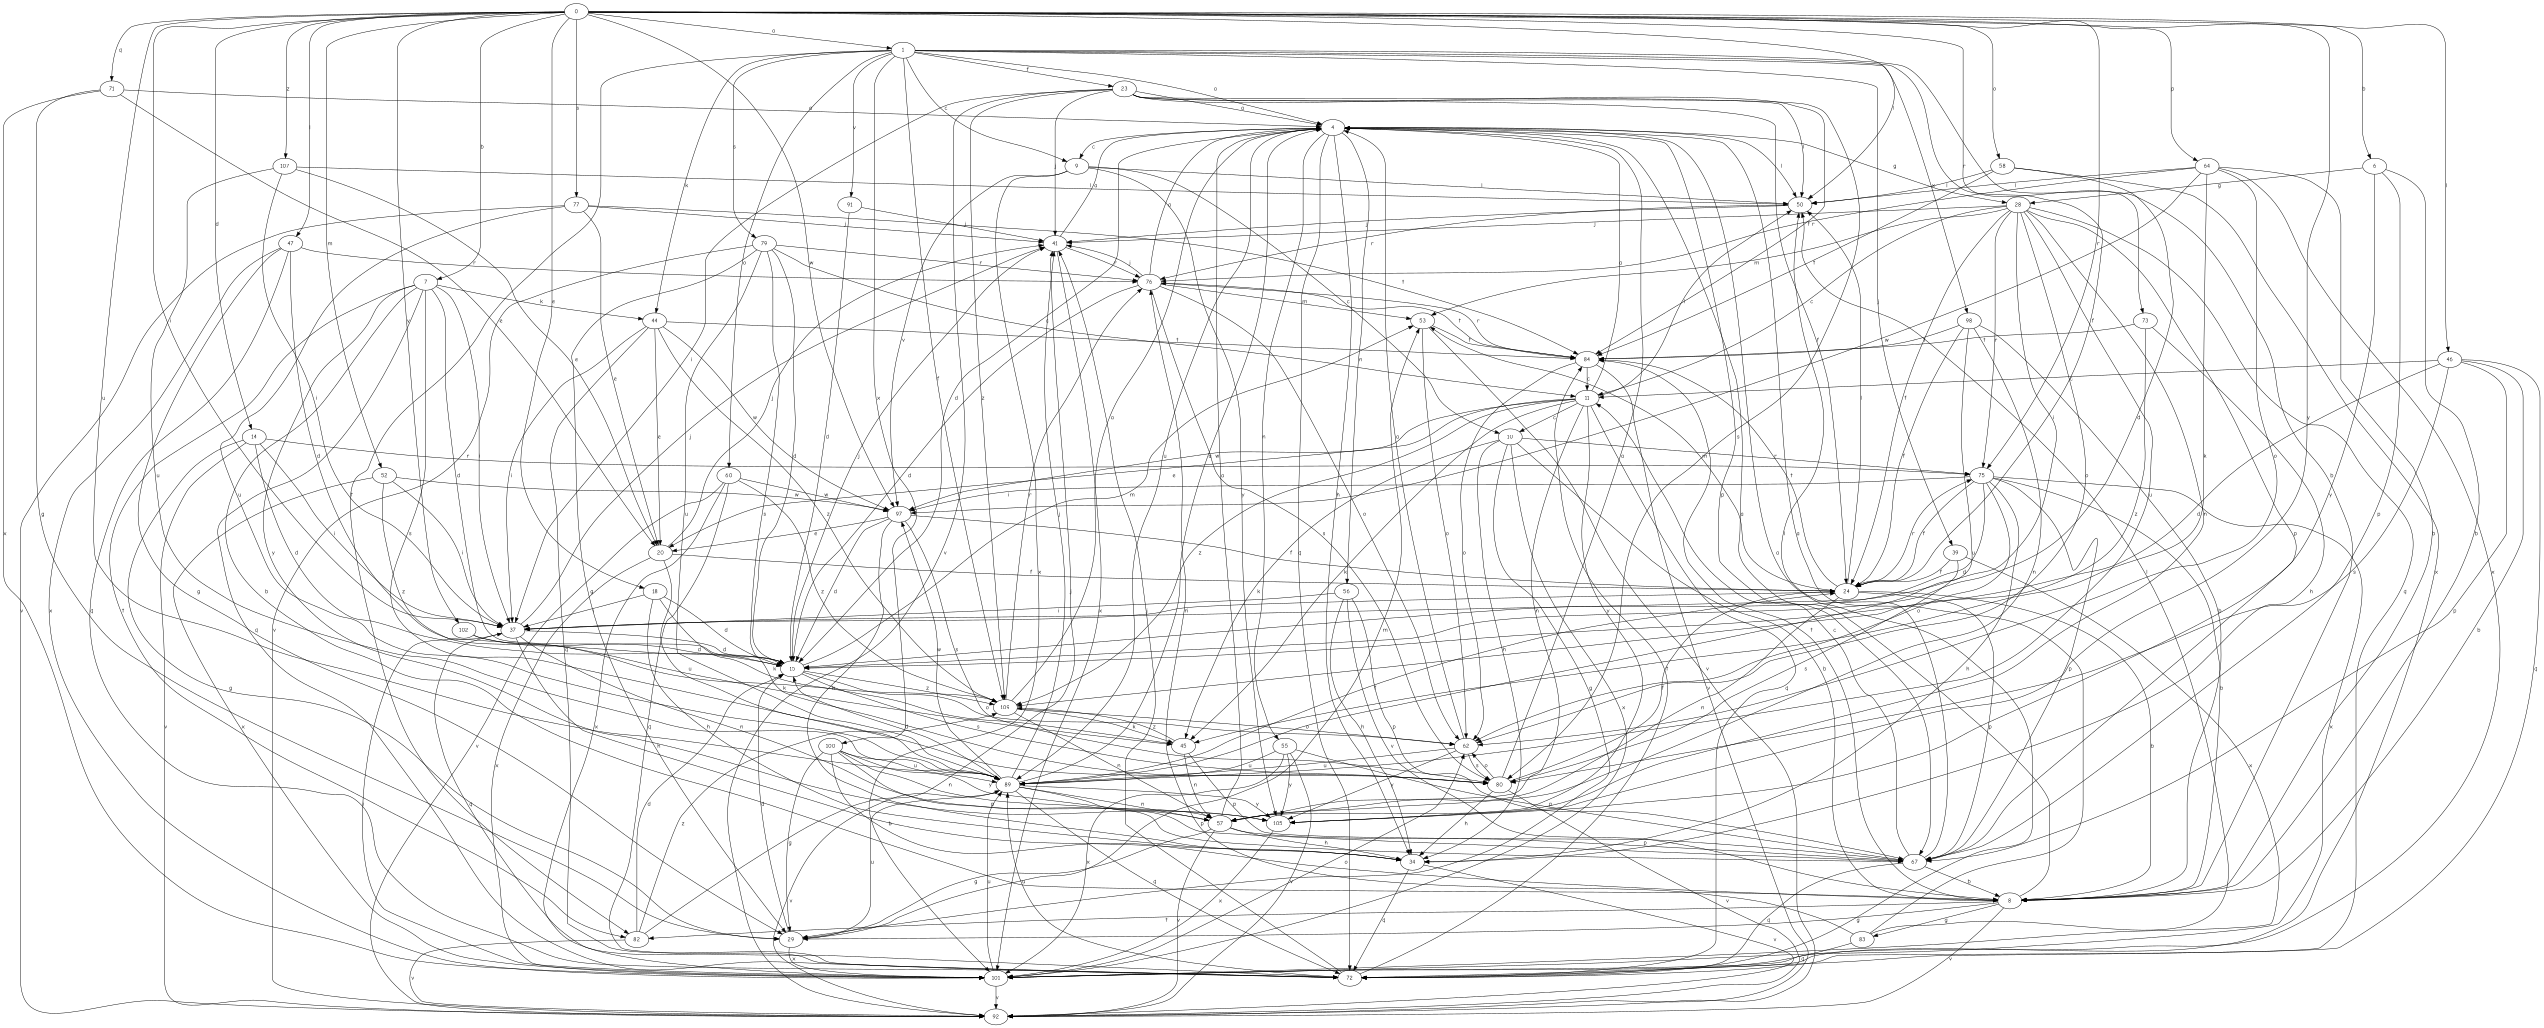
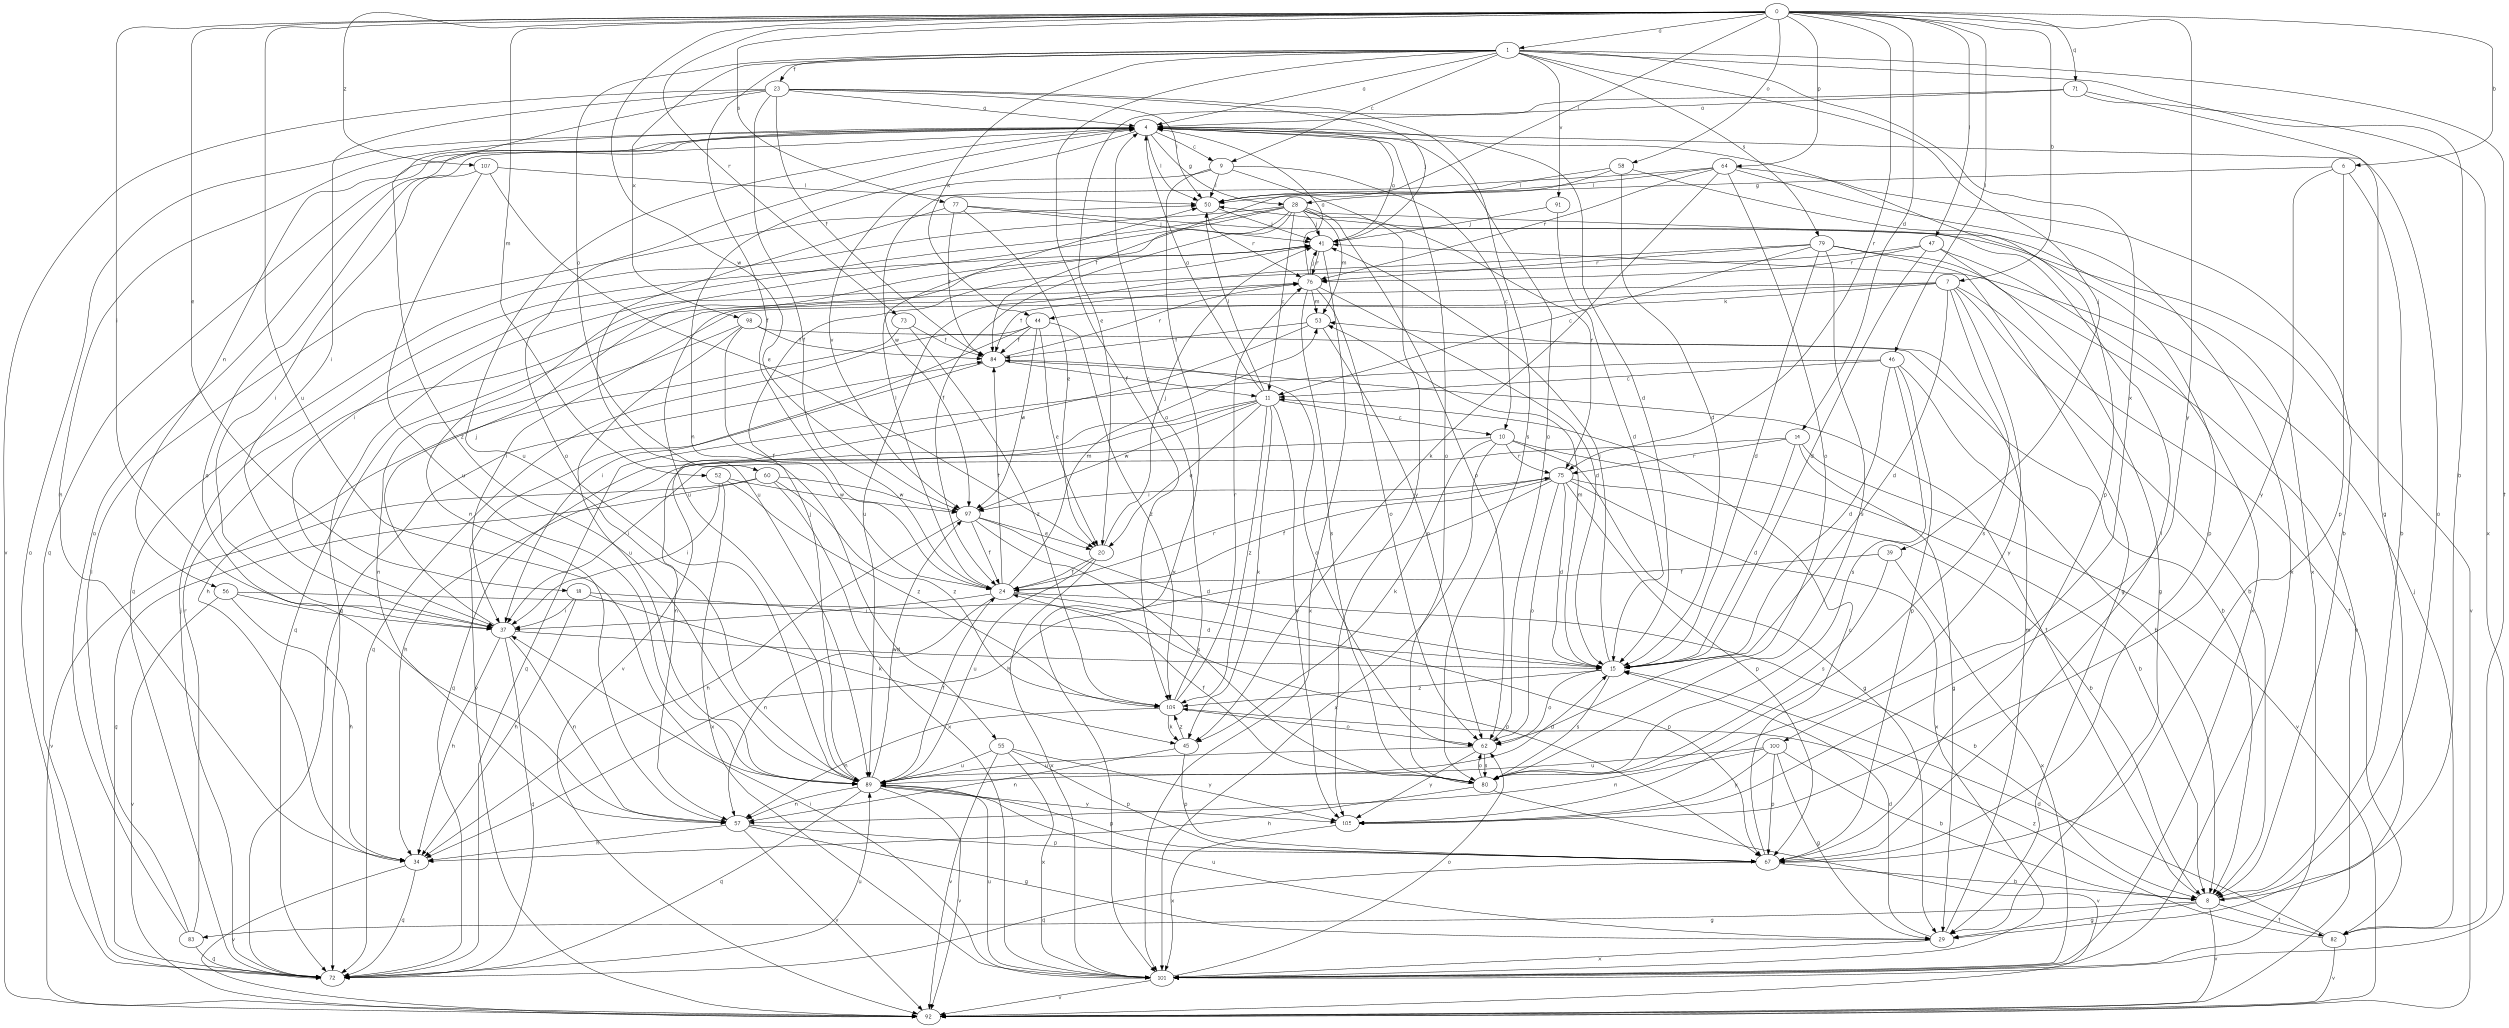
(978, 353) -> (413, 361)
(464, 630) -> none
(1681, 845) -> (304, 1001)
